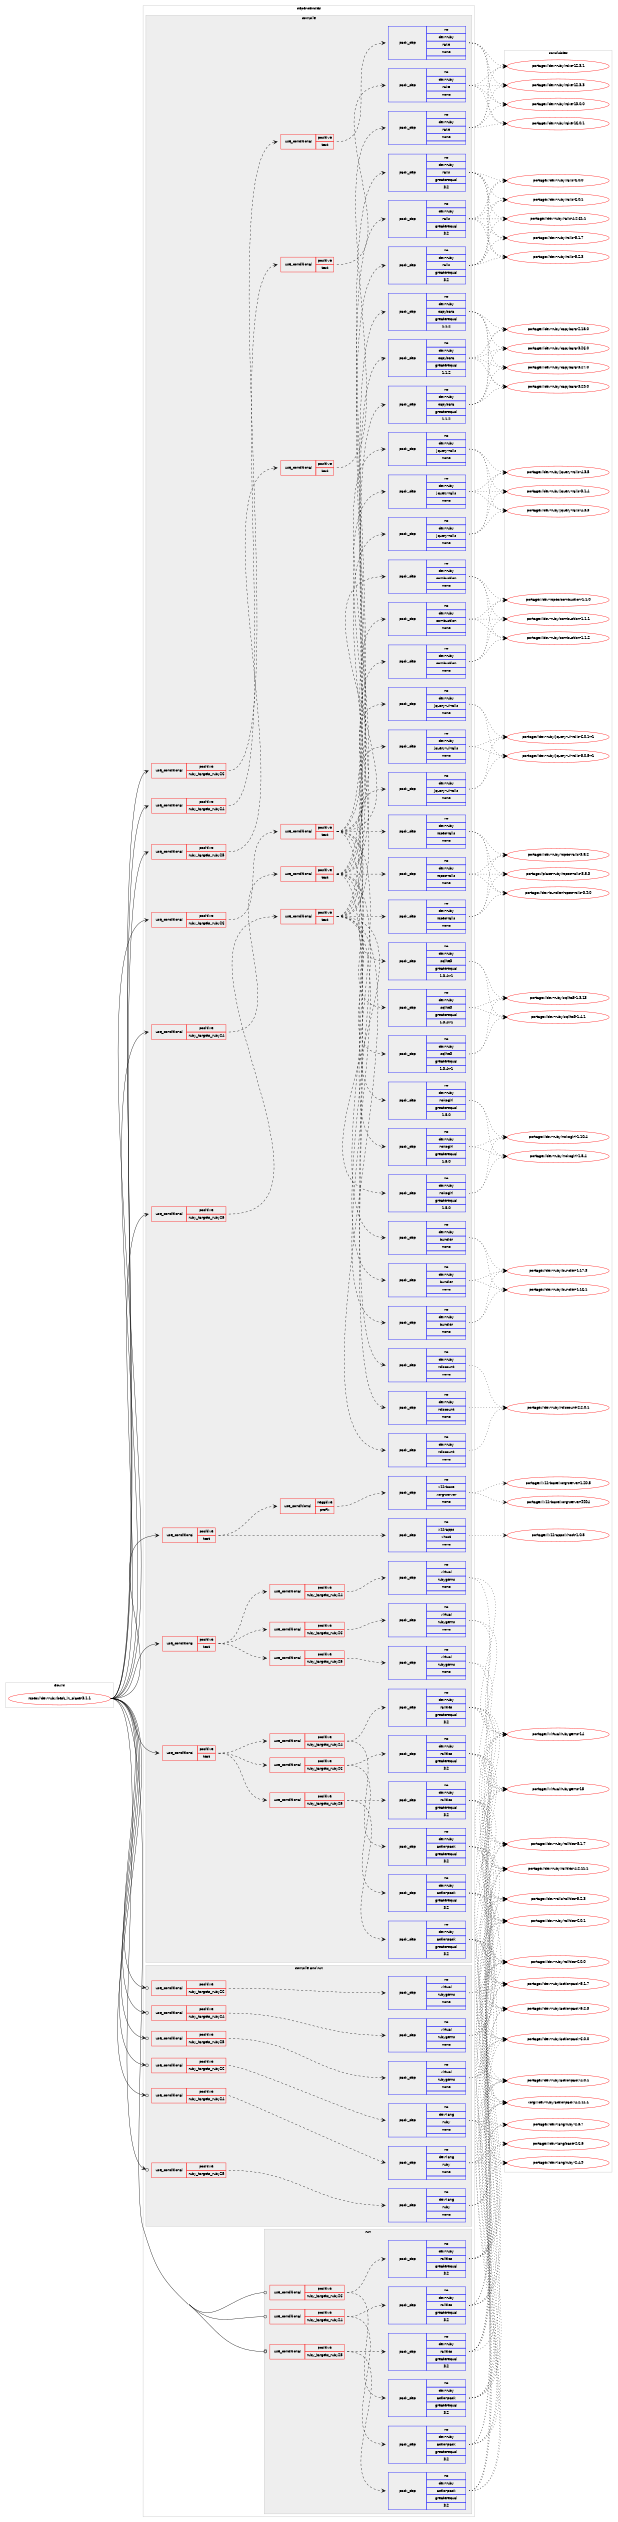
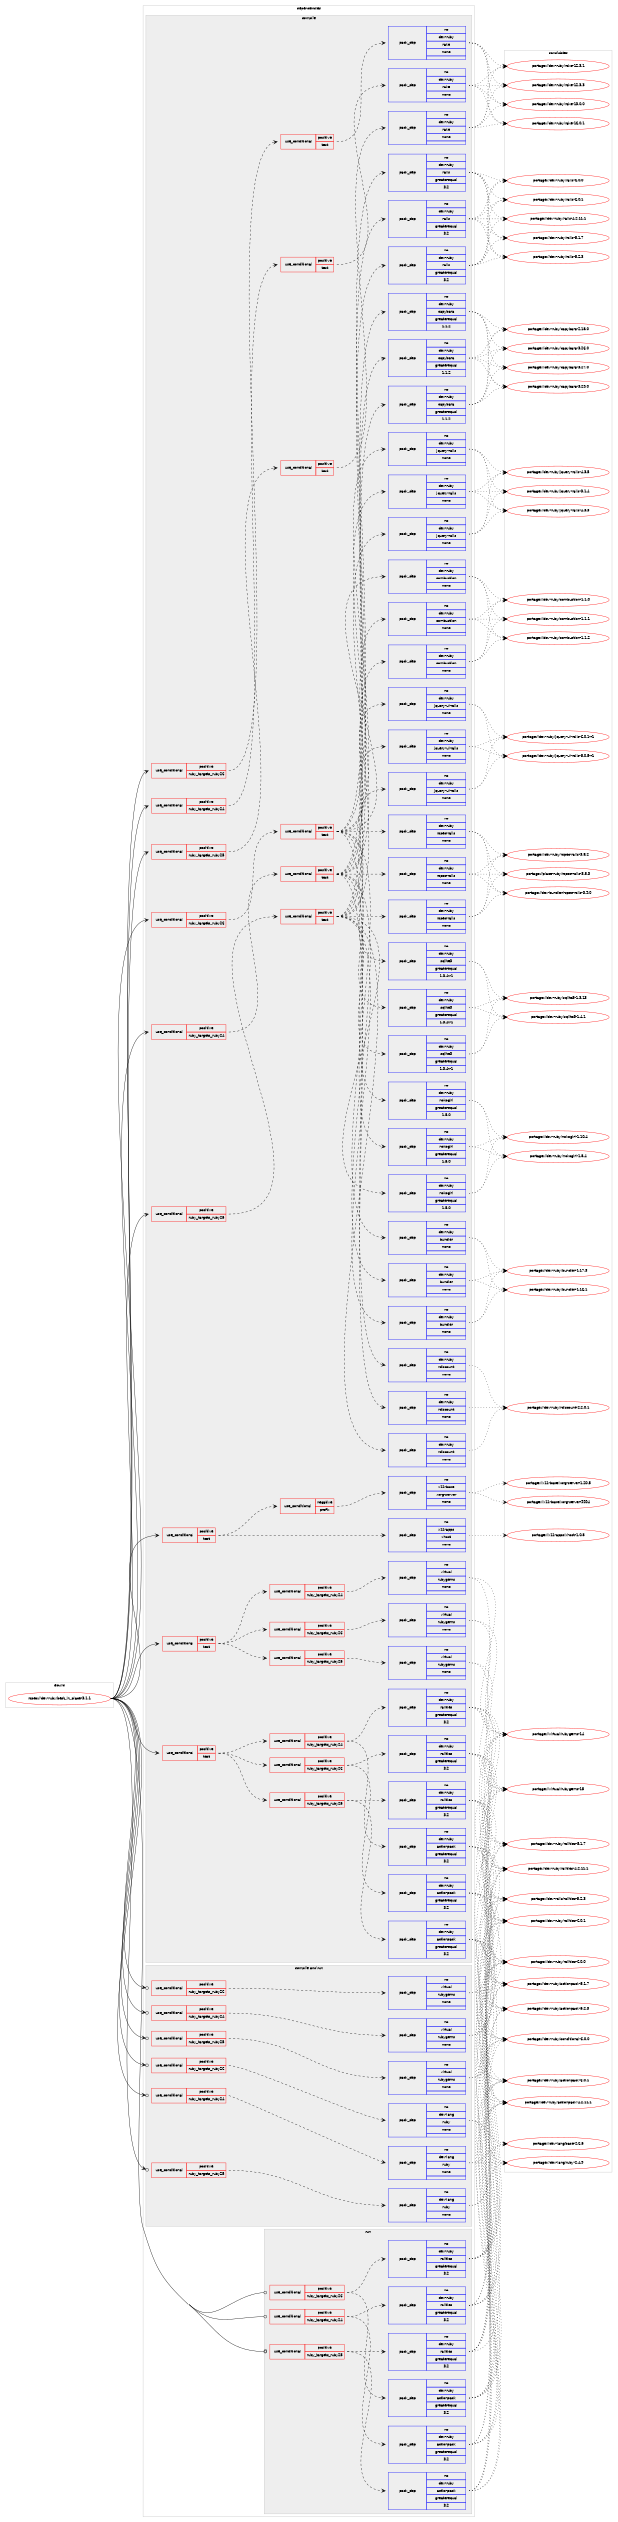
(558, 219) -> (558, 219)
(558, 600) -> (558, 600)
(558, 2039) -> (558, 2039)
(558, 2081) -> (558, 2081)
(558, 2103) -> (558, 2103)
(558, 2125) -> none
